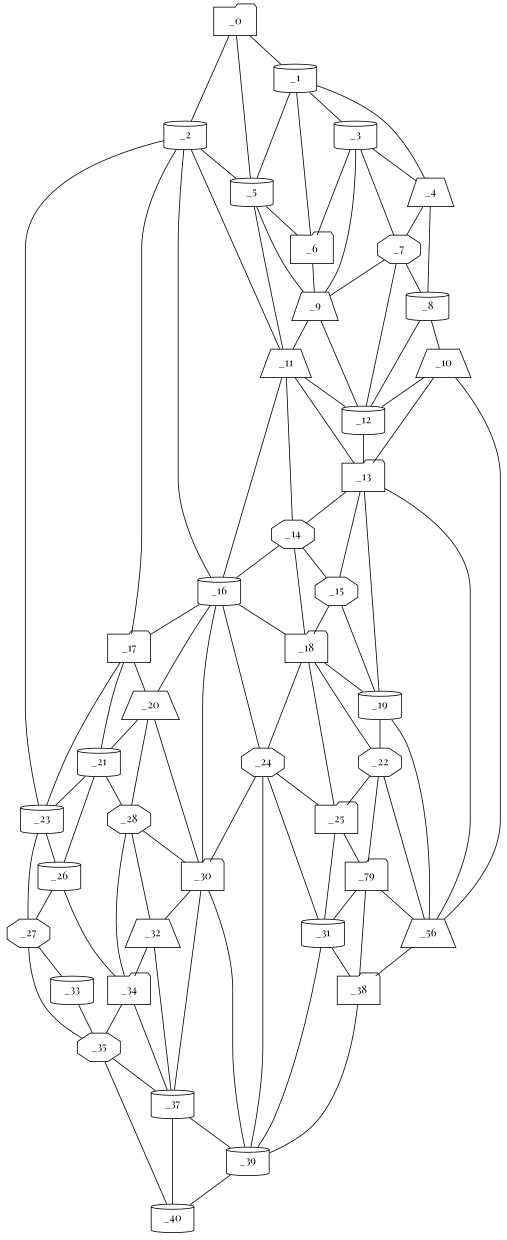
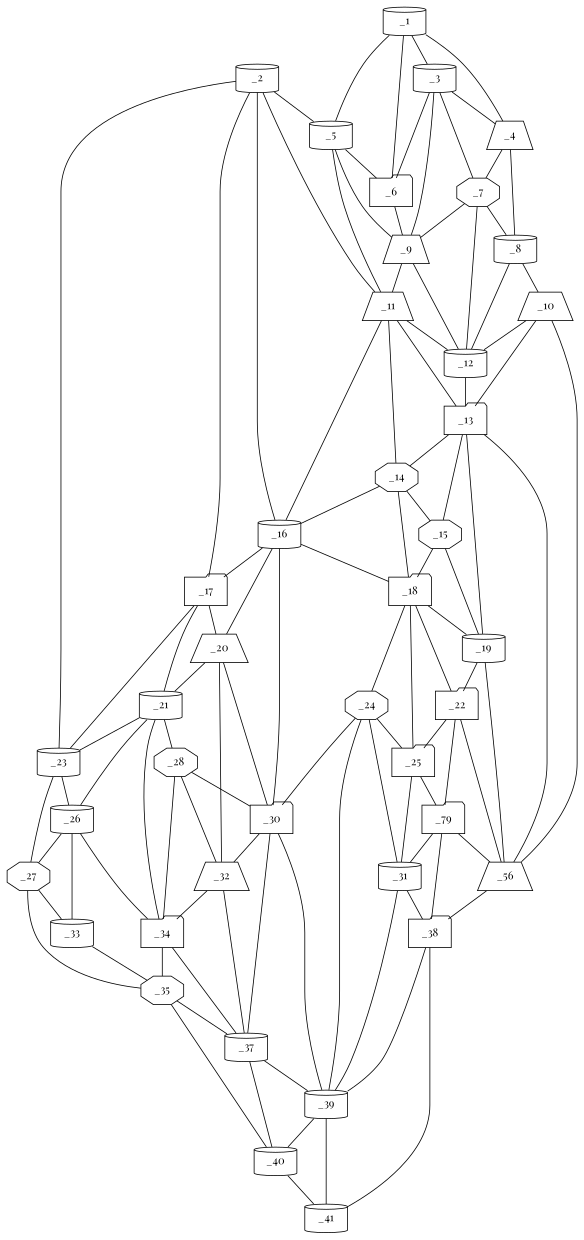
(235, 21) -> none
(241, 677) -> none
(140, 762) -> (220, 762)
(380, 762) -> (457, 705)
none -> (145, 819)
none -> (72, 876)
none -> (326, 1218)
